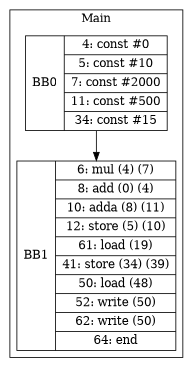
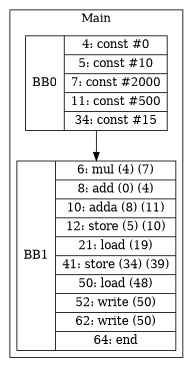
(116, 246) -> (116, 246)
